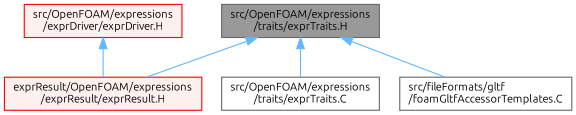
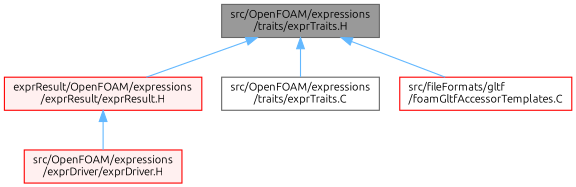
(103, 63) -> (103, 136)
(486, 94) -> (486, 94)
